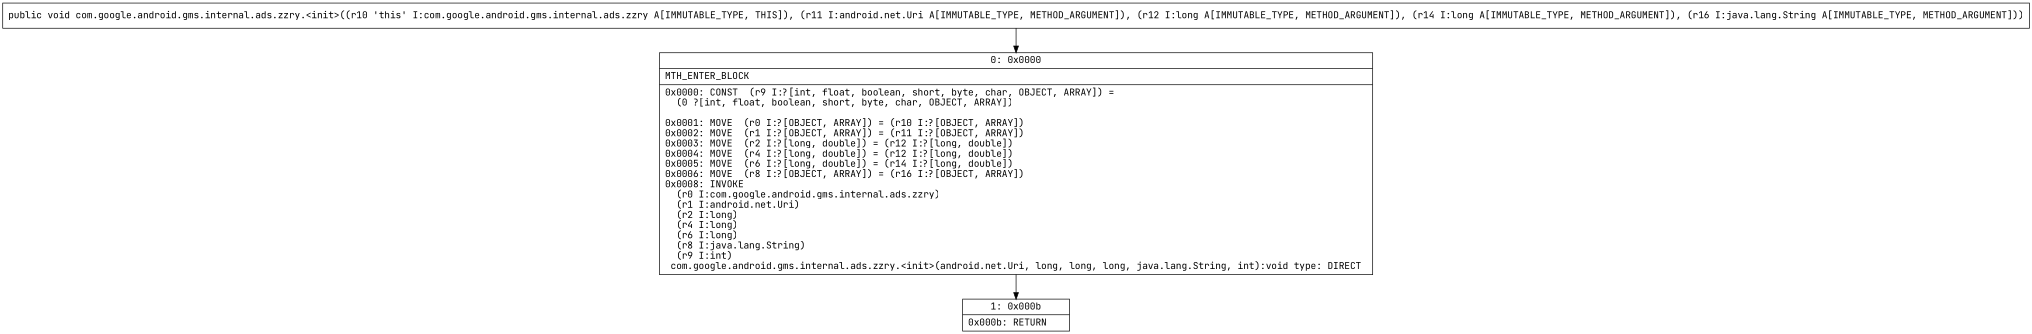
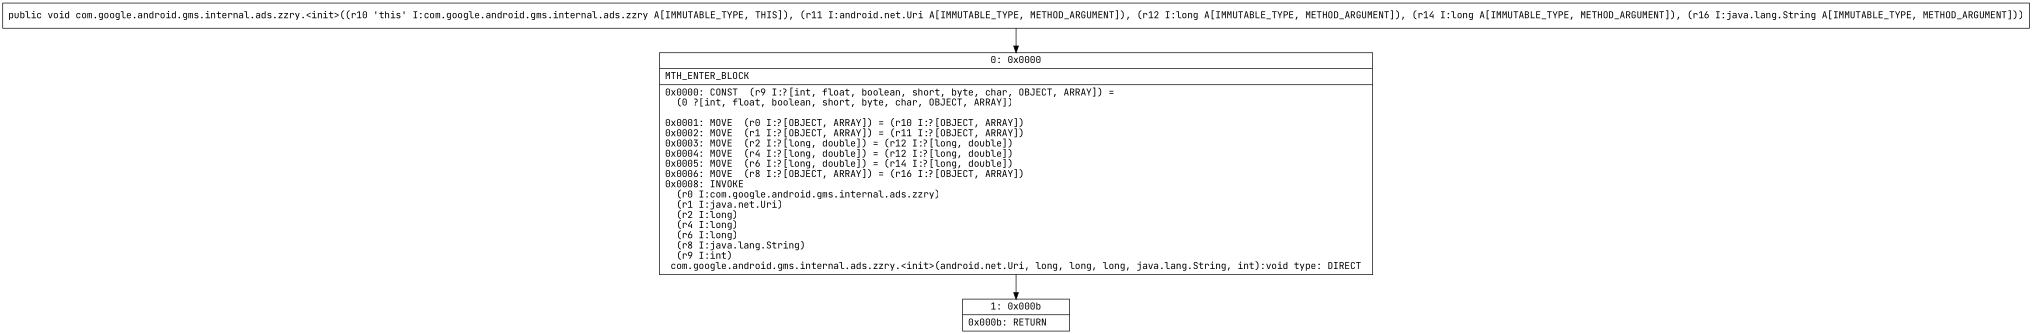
(733, 205) -> (724, 205)
